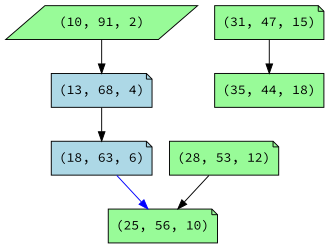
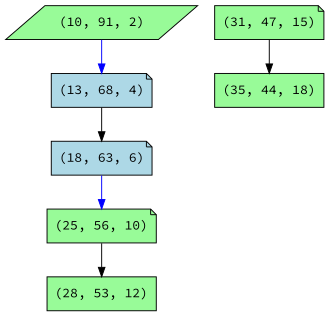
(102, 52) -> (102, 52)
(224, 158) -> (102, 294)
(197, 189) -> (102, 255)
